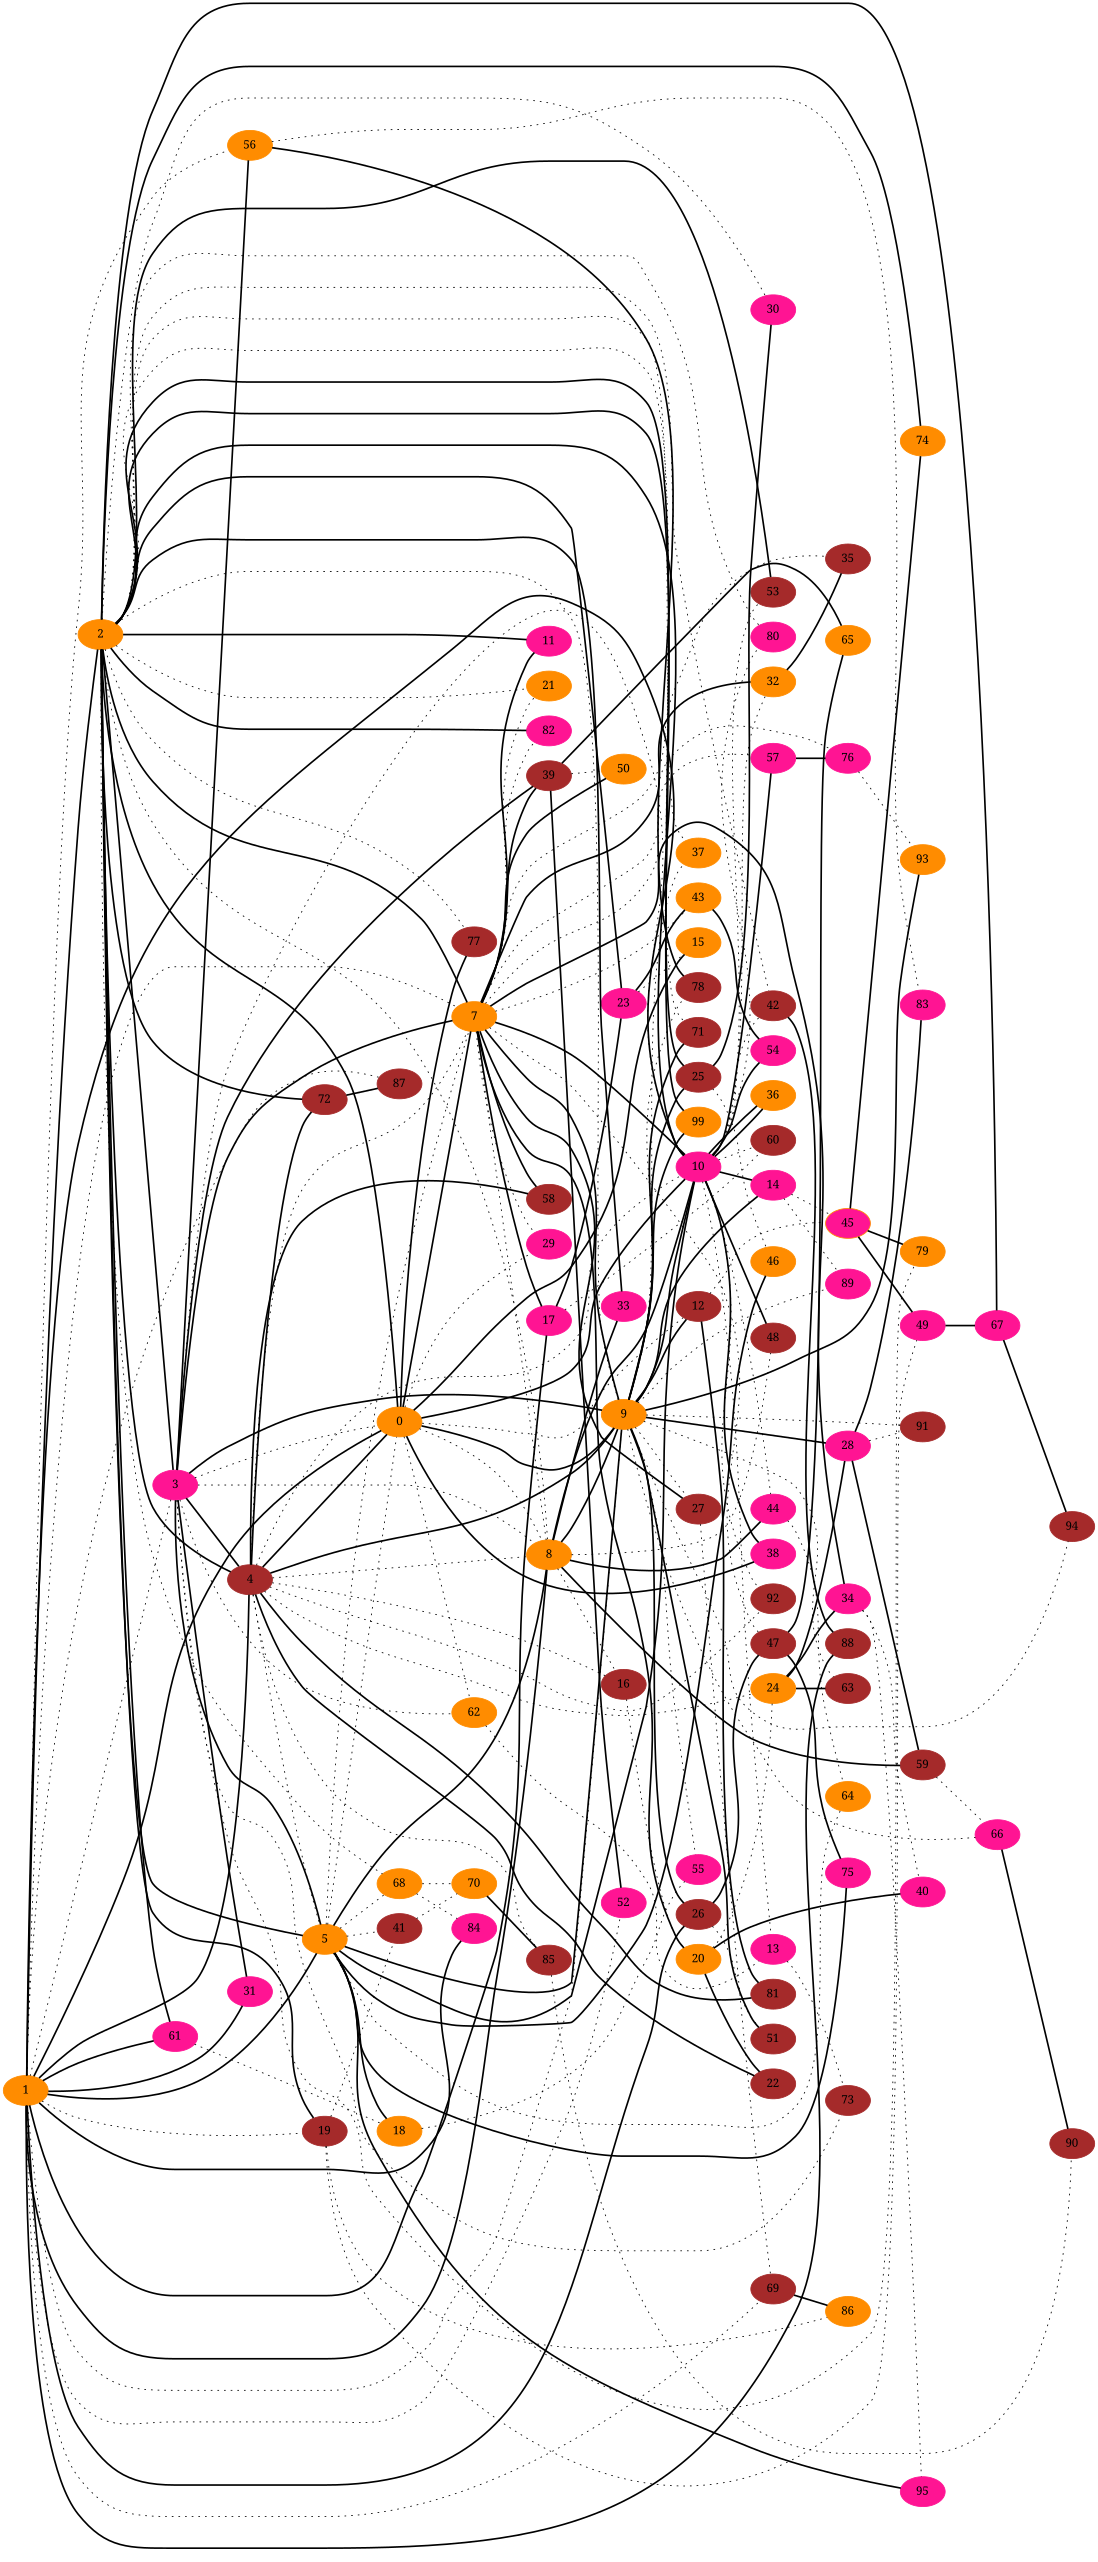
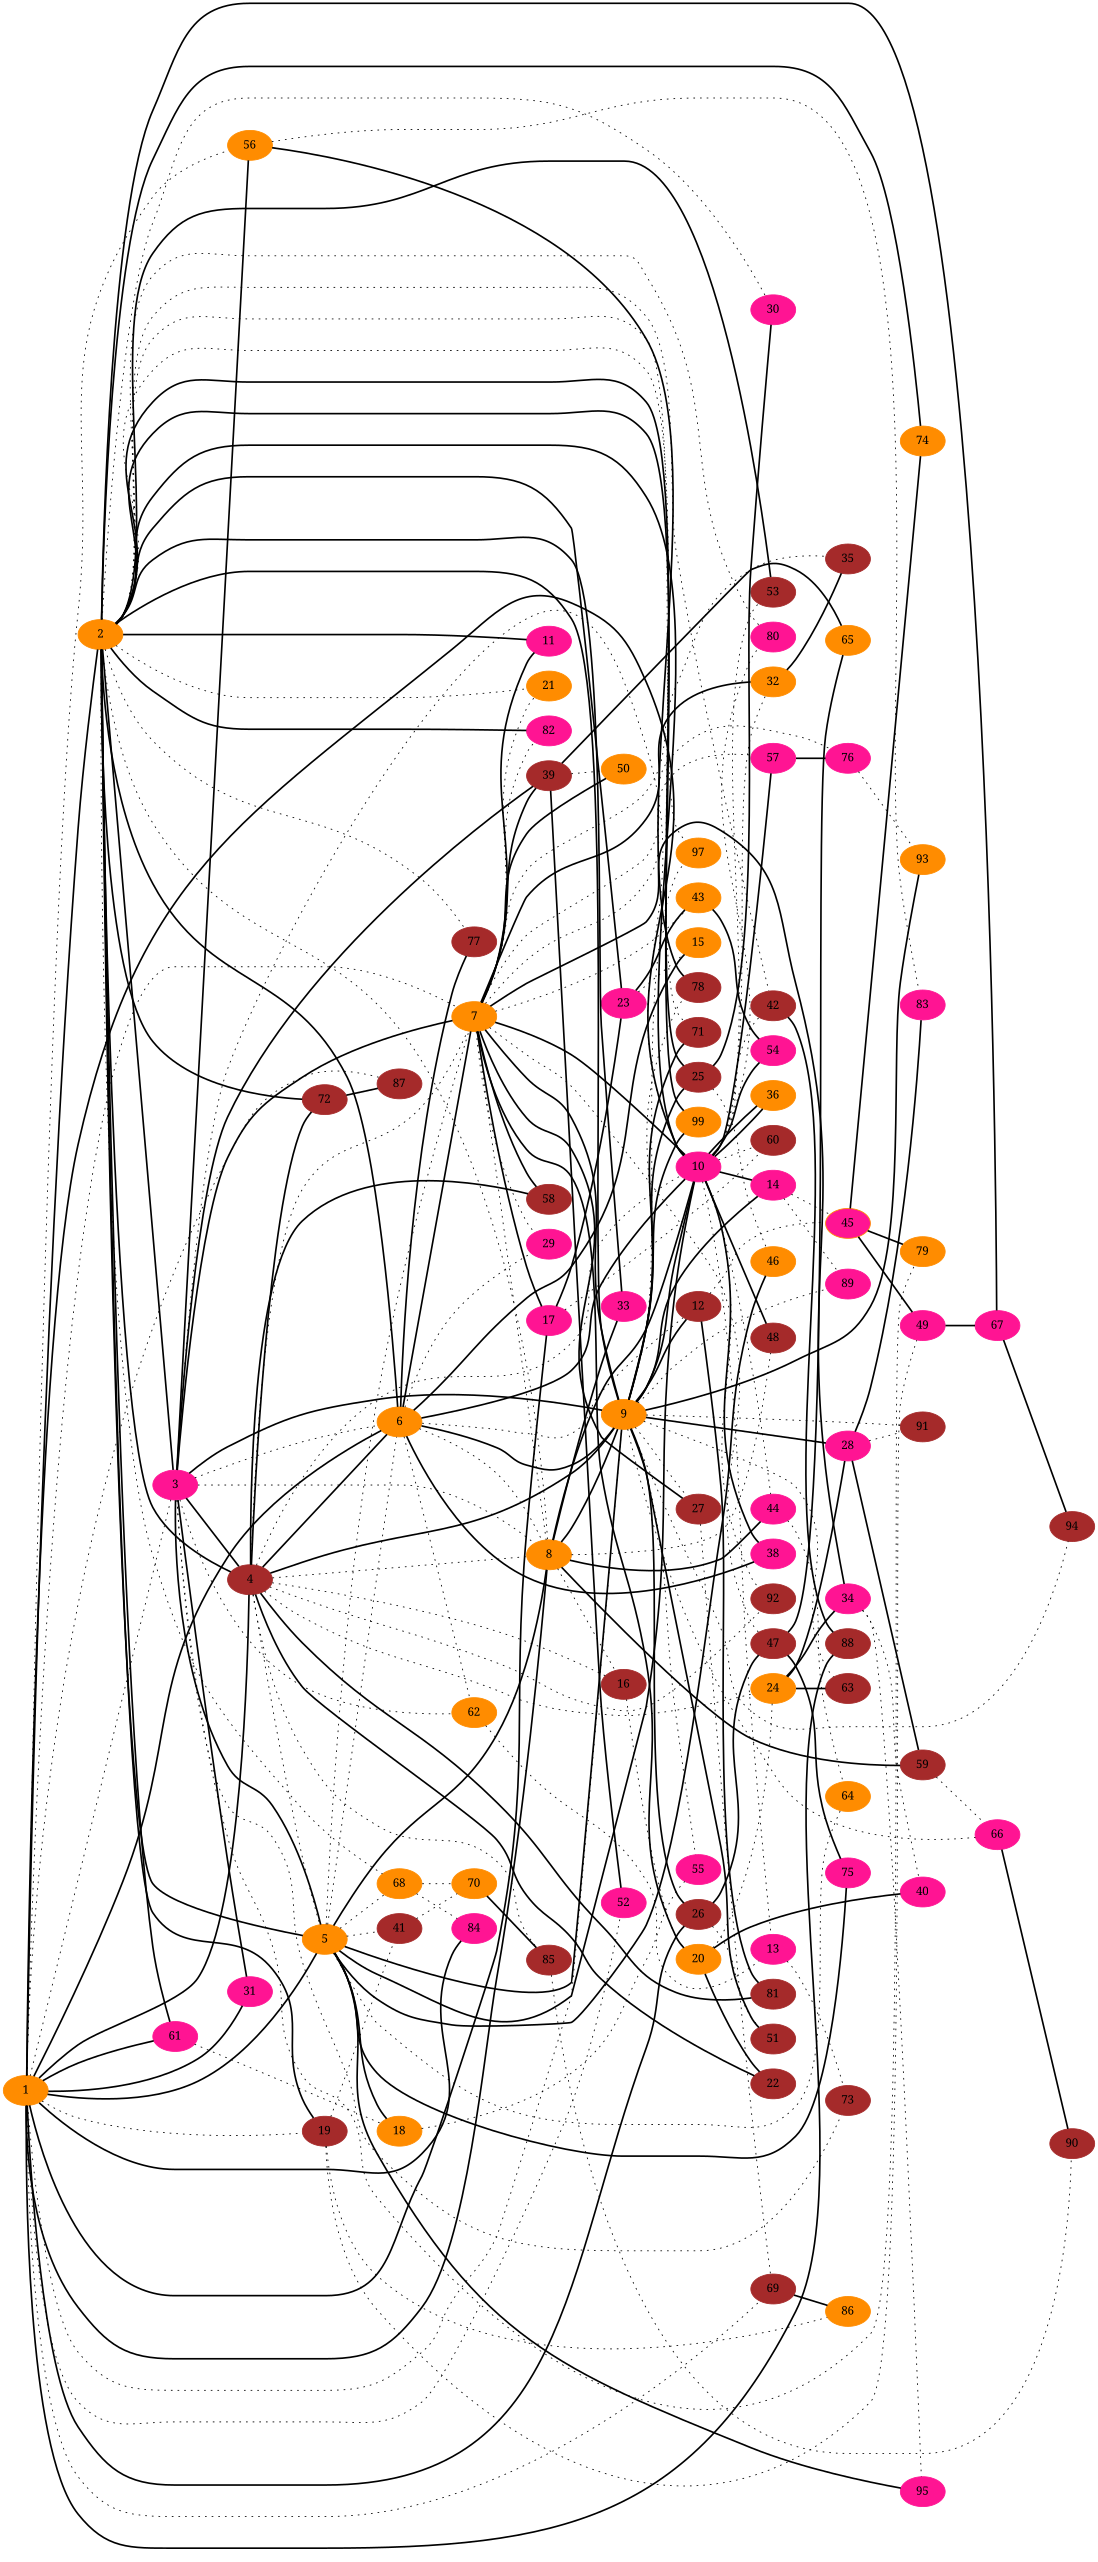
(578, 641) -> (578, 641)
(262, 847) -> none
(698, 853) -> (698, 853)
(399, 1422) -> (399, 1422)
